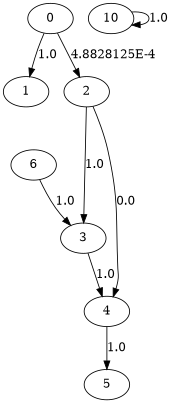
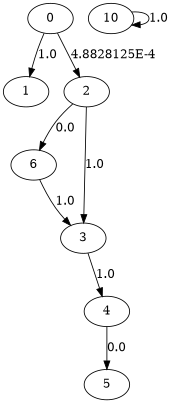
(115, 196) -> (56, 122)
(117, 348) -> (117, 348)
